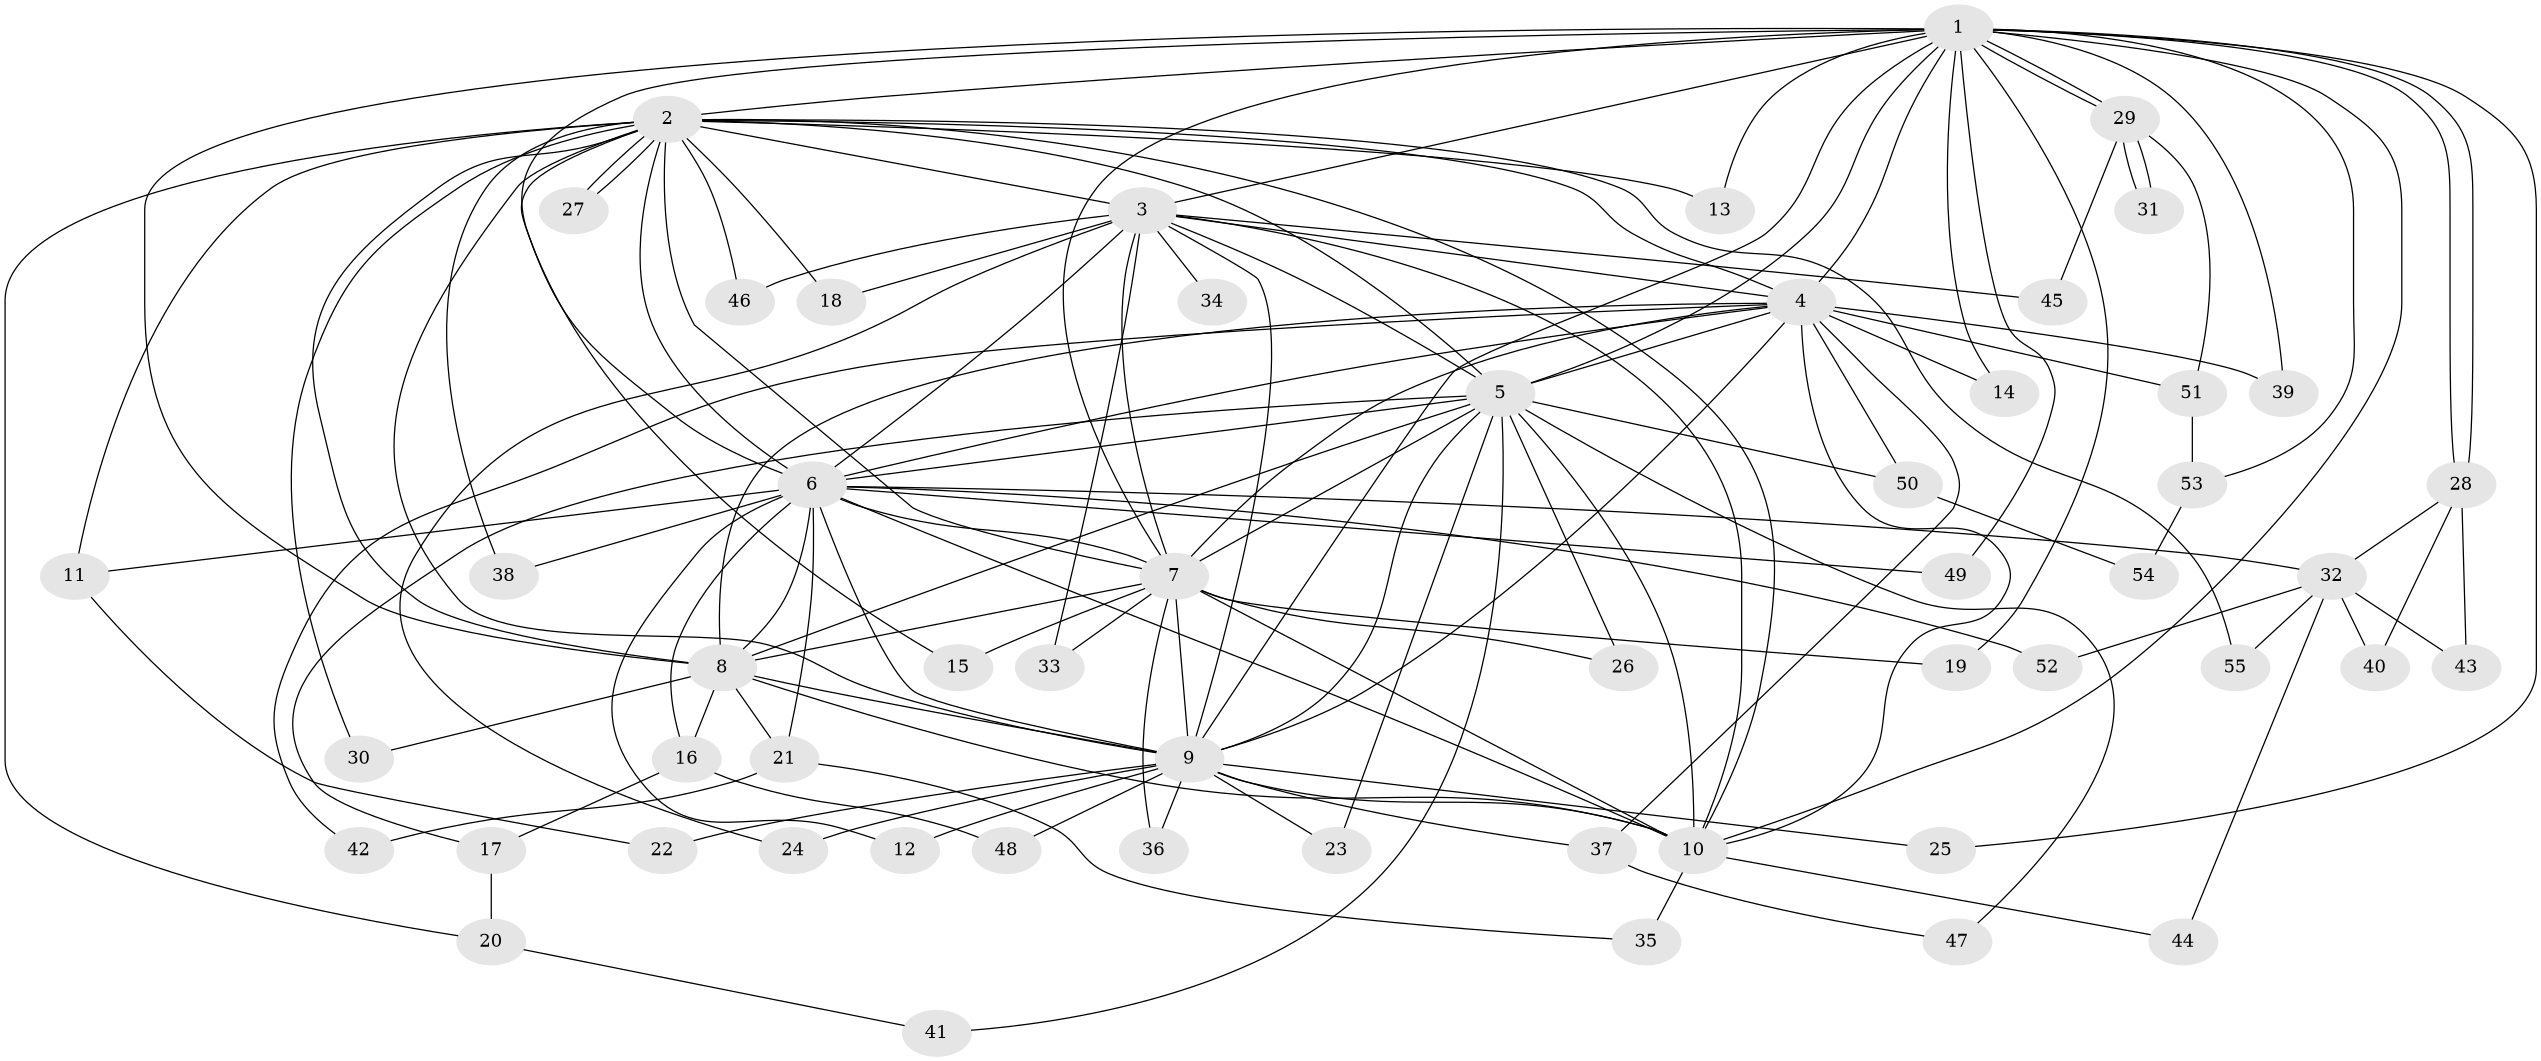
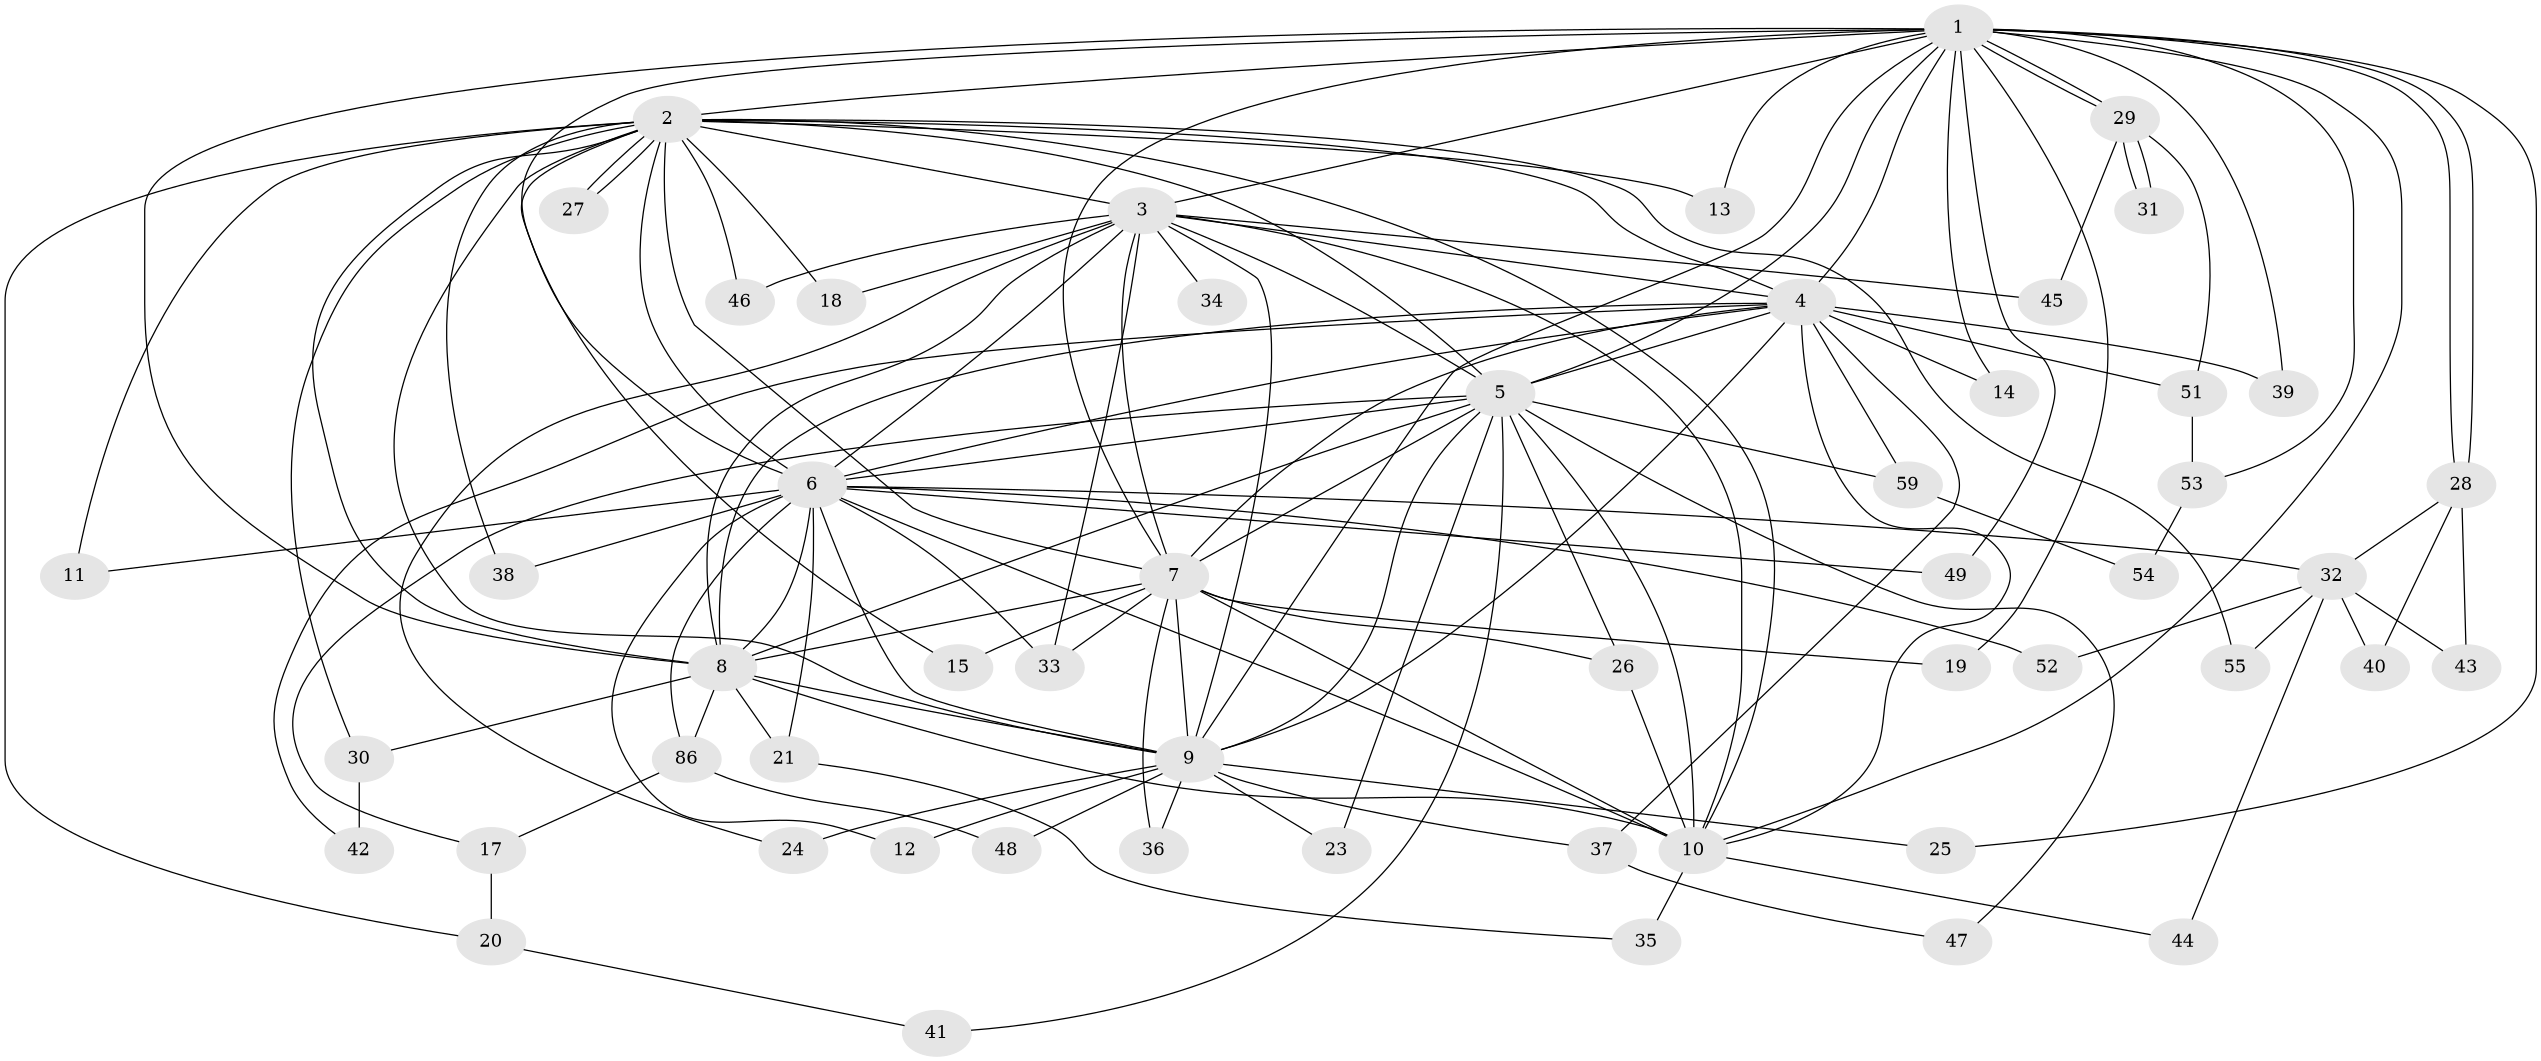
none -> (839, 384)
(1908, 485) -> (1908, 485)
(1025, 534) -> (943, 564)
(687, 759) -> (687, 759)
(1443, 802) -> (1658, 759)
(556, 811) -> (359, 802)
(663, 851) -> none
